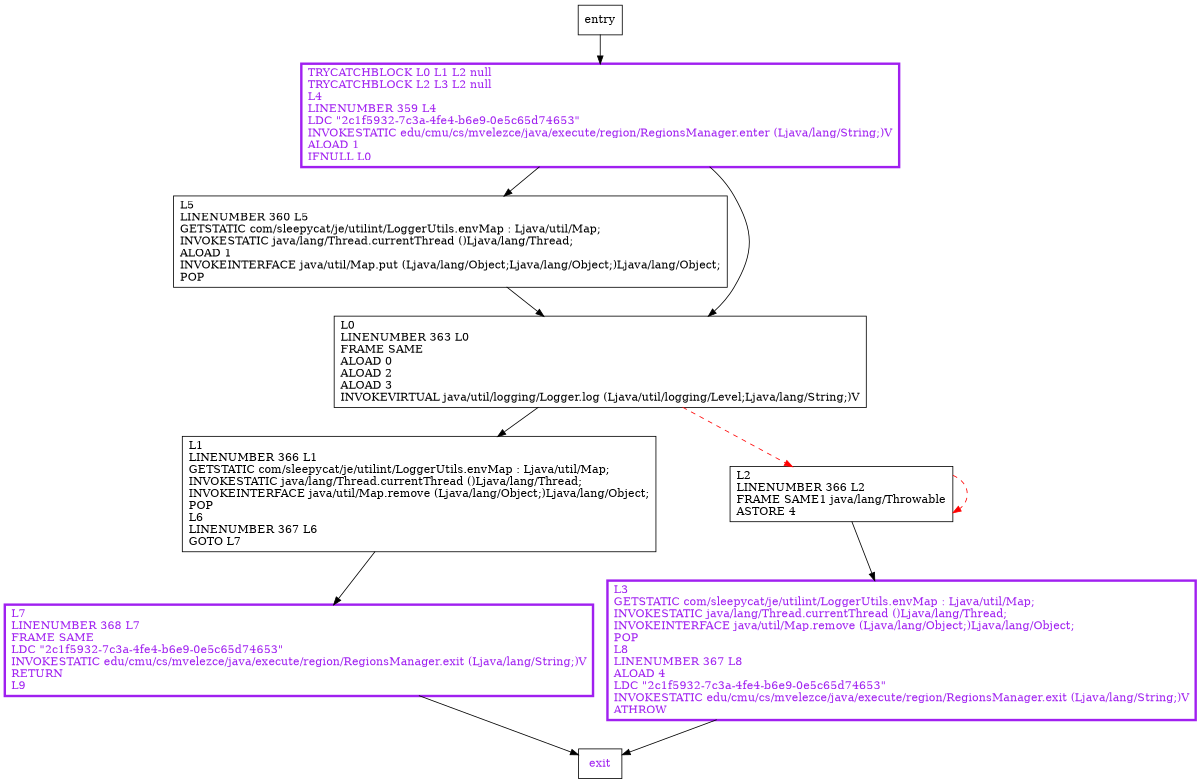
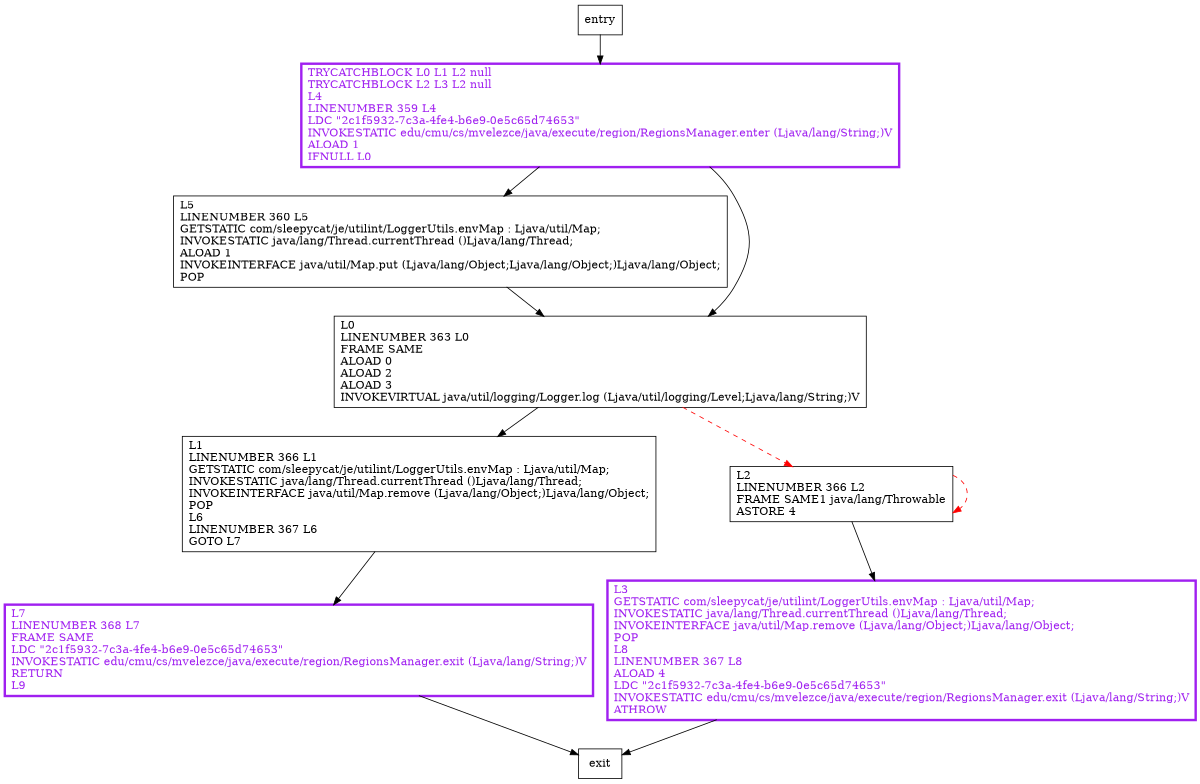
(600, 764) -> (600, 764)
